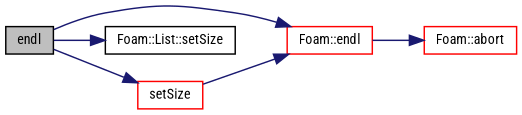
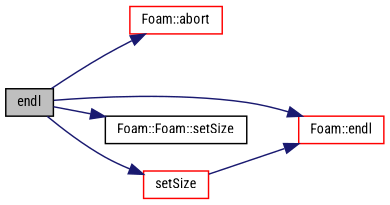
(170, 40) -> (176, 130)
(391, 40) -> (91, 63)
